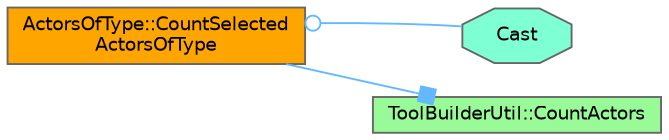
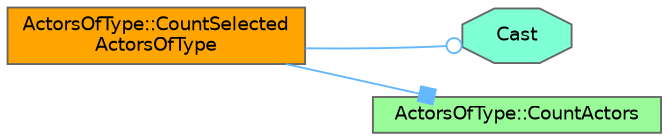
(391, 24) -> (376, 48)
(517, 115) -> (517, 115)
